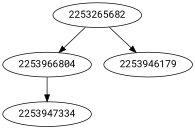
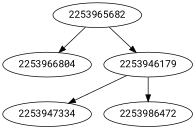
(97, 15) -> (97, 15)
(47, 86) -> (101, 88)
none -> (148, 114)
